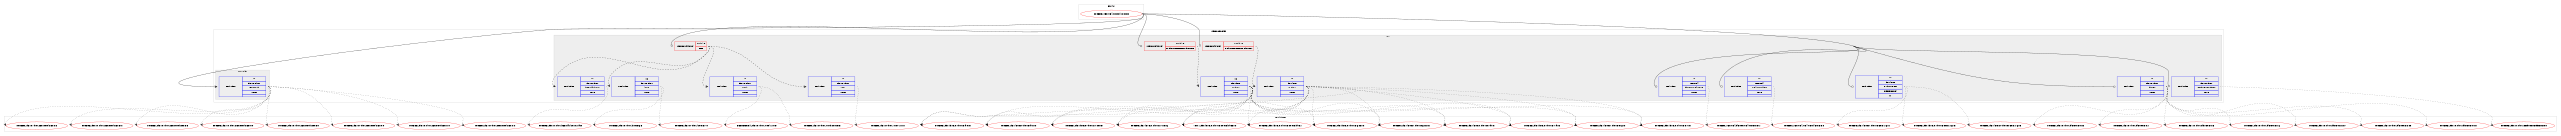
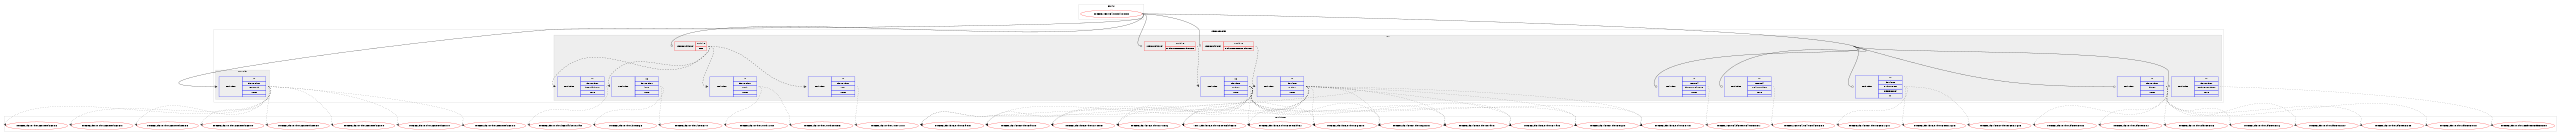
(757, 126) -> (757, 126)
